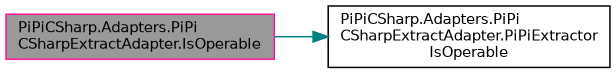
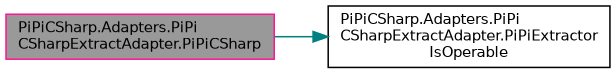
(140, 37) -> (140, 37)
